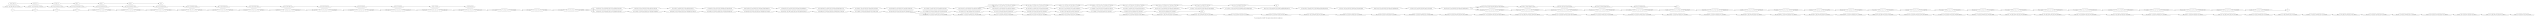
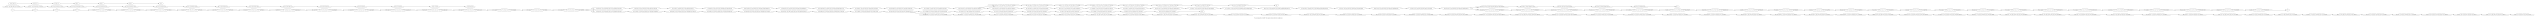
none -> (1102, 15)
